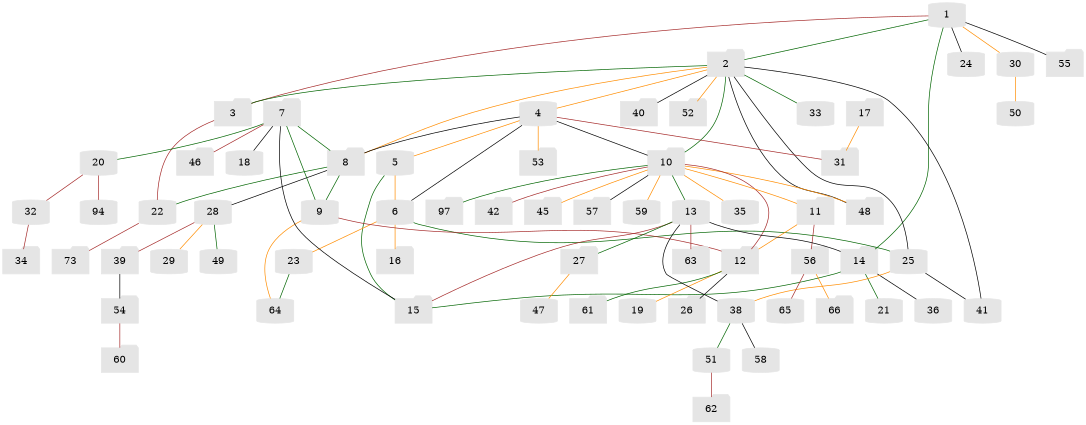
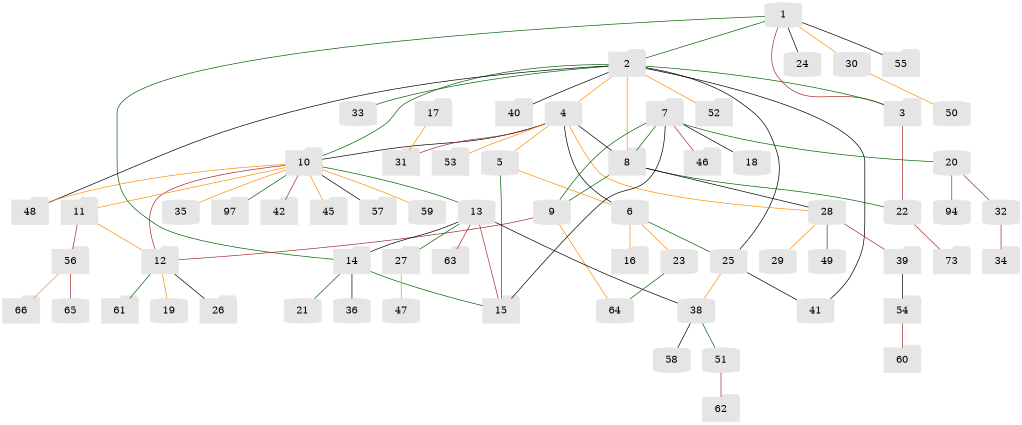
none -> (675, 196)
